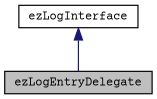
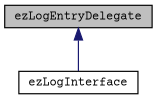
(78, 56) -> (78, 56)
